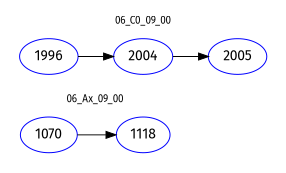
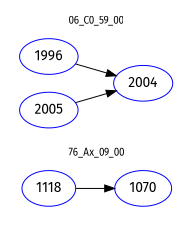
(143, 21) -> (96, 21)
(186, 57) -> (91, 98)
(95, 100) -> (97, 153)
(92, 135) -> (90, 188)
